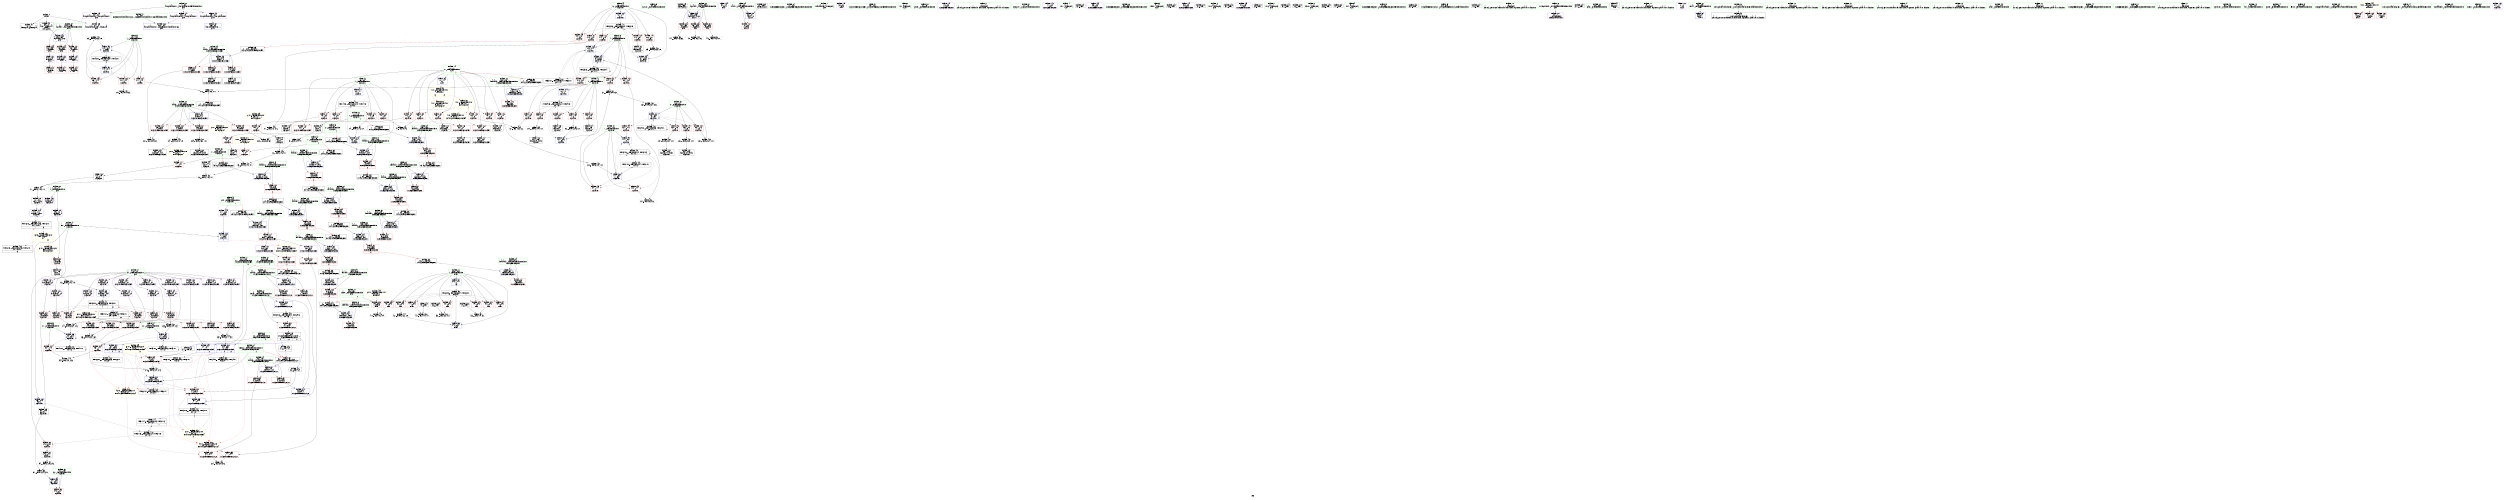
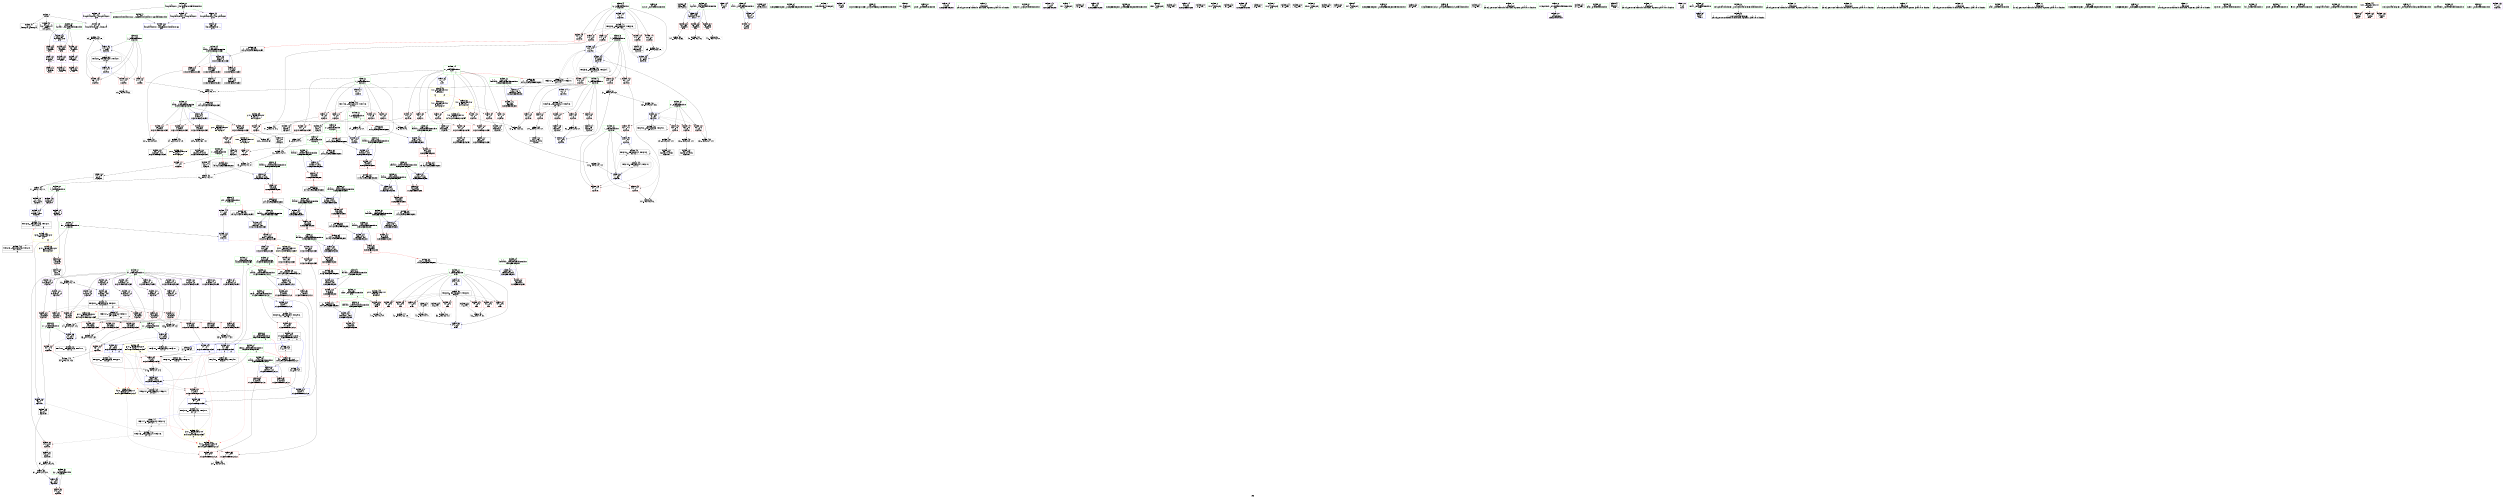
(456, 284) -> (456, 284)
